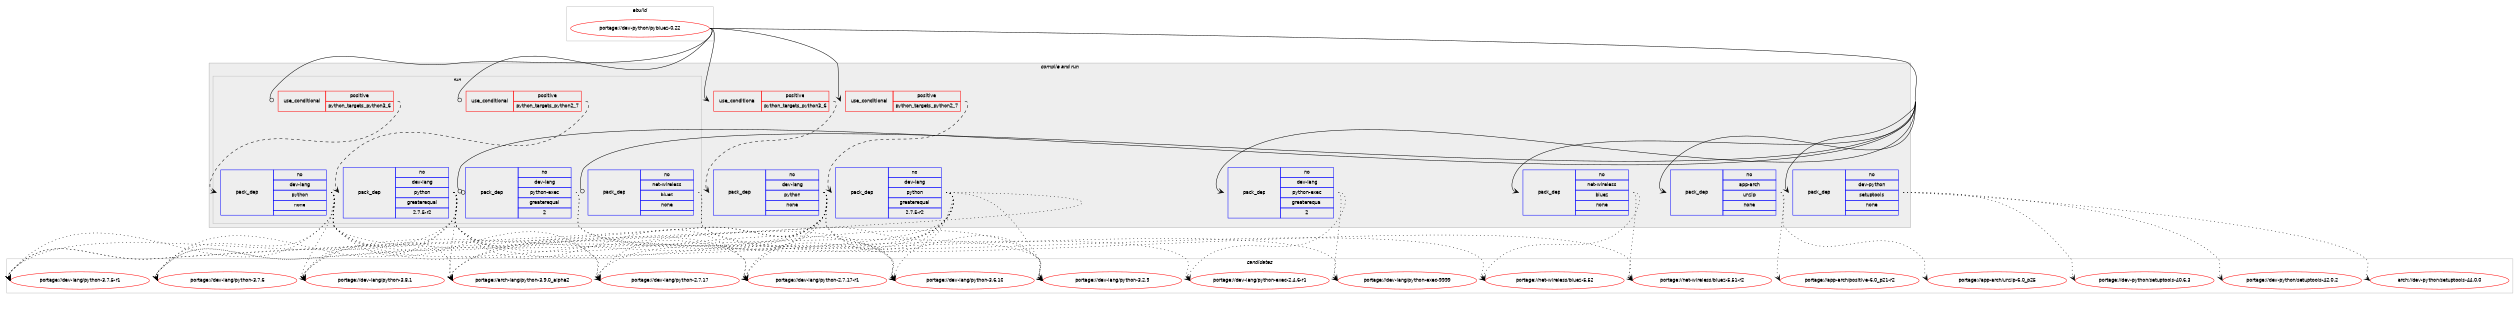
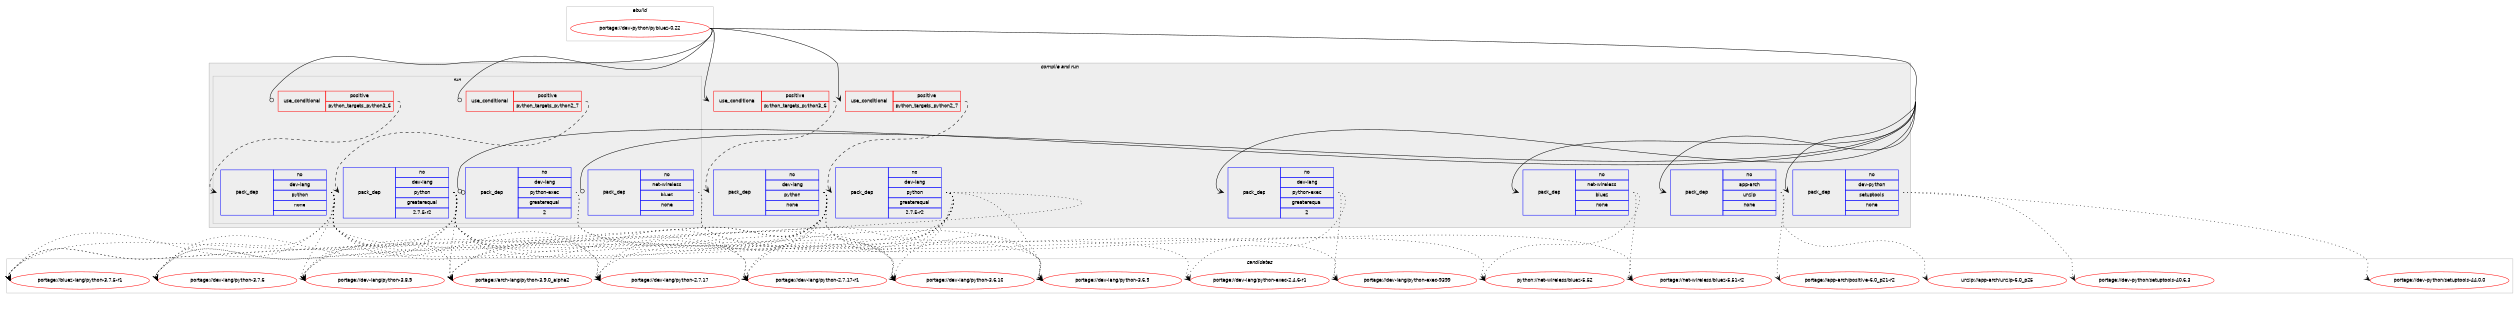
(80, 280) -> (80, 280)
(375, 280) -> (375, 280)
(1112, 280) -> (1112, 280)
(1407, 280) -> (1407, 280)
(1555, 280) -> (1555, 280)
(1997, 280) -> (1997, 280)
(2292, 280) -> none
(2440, 280) -> (2440, 280)
